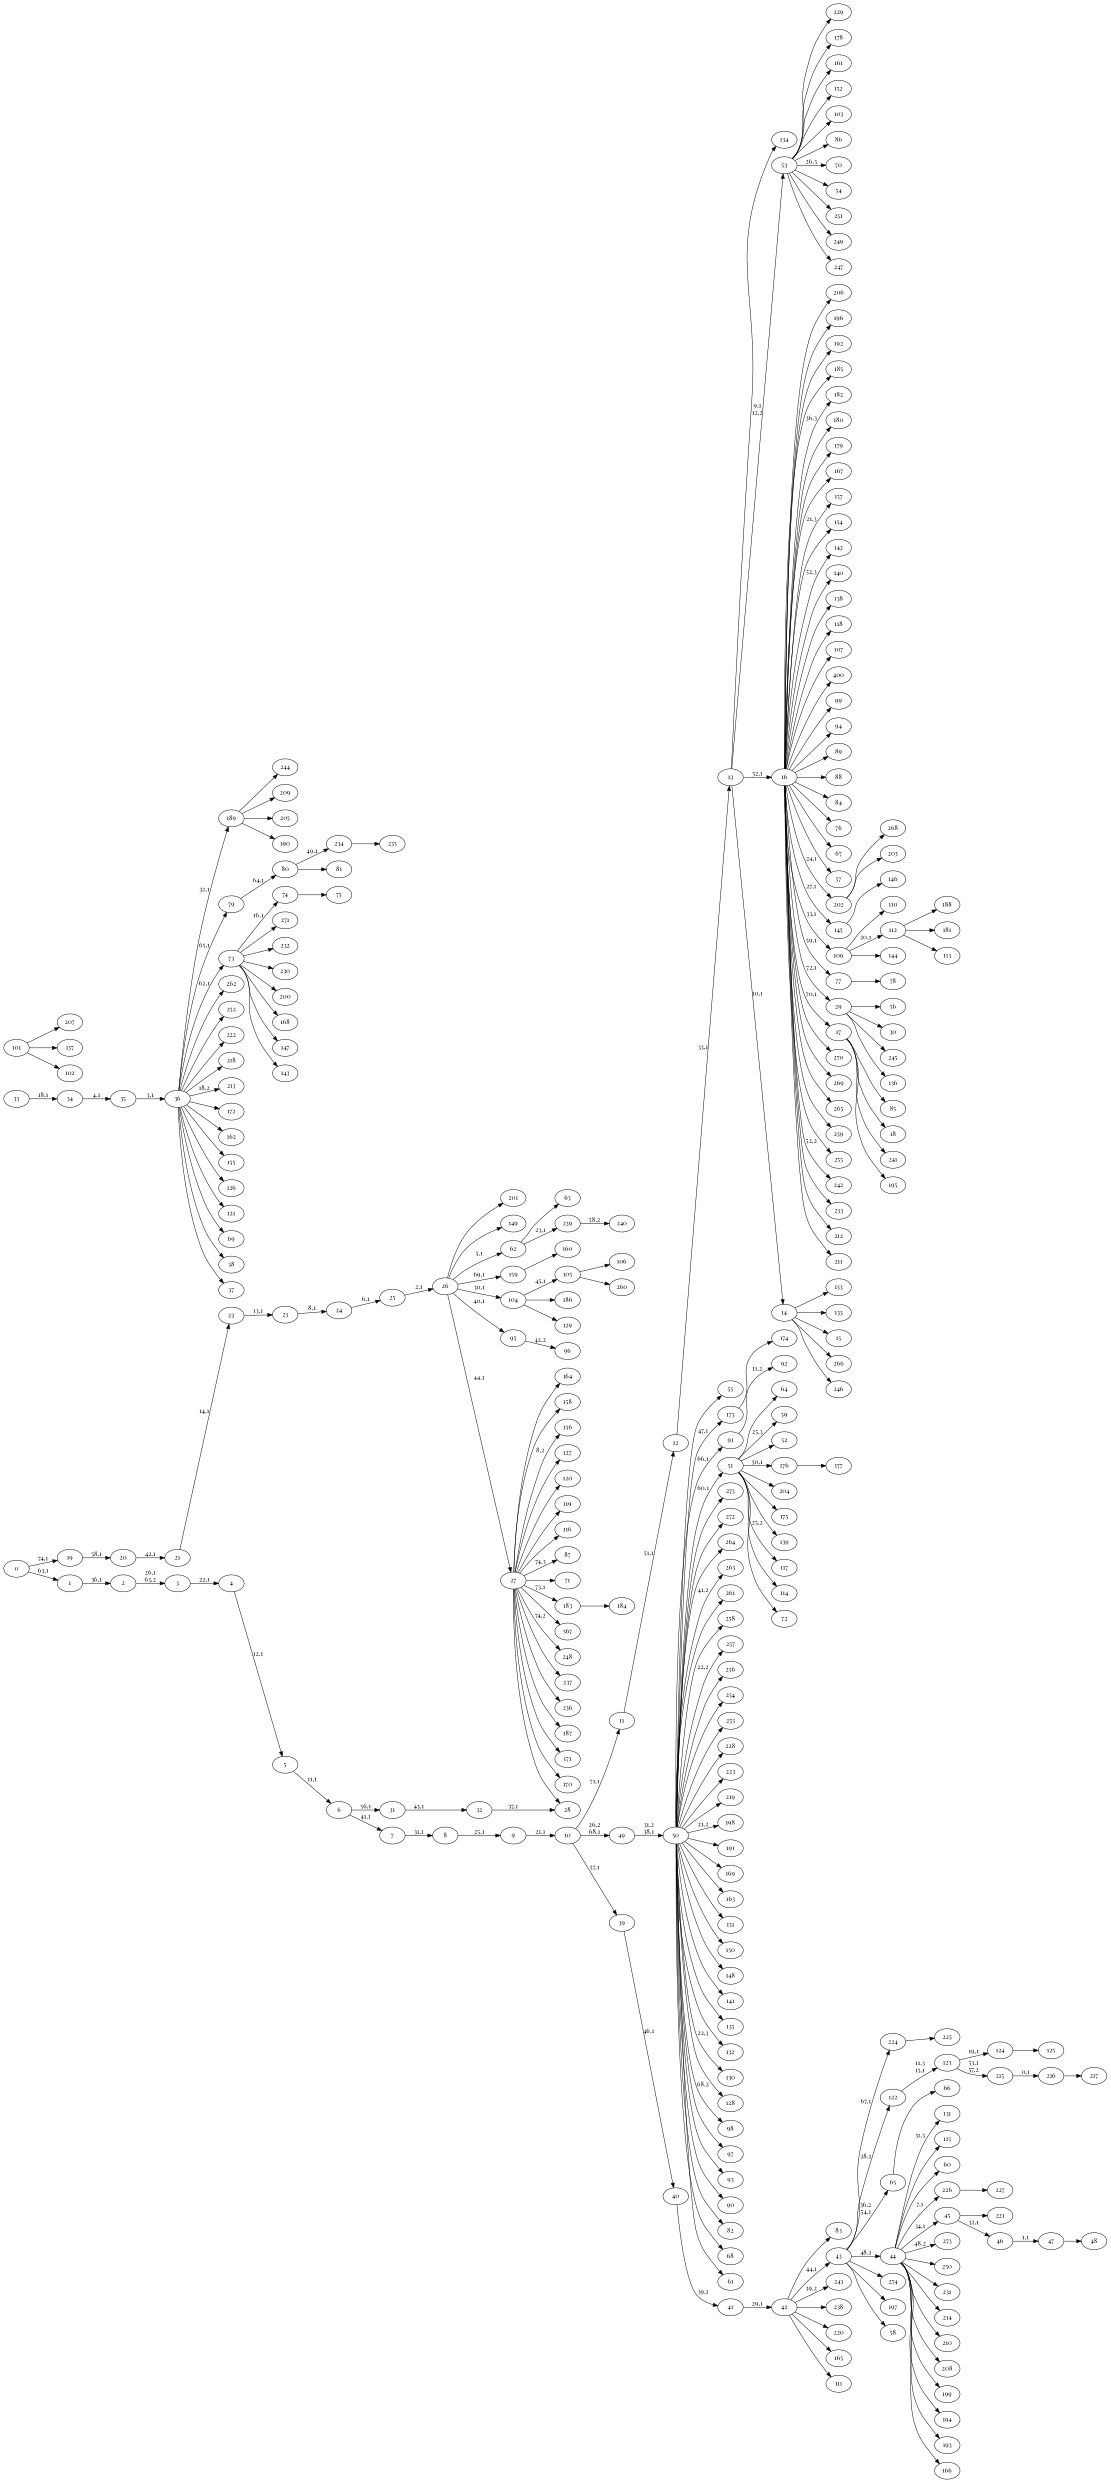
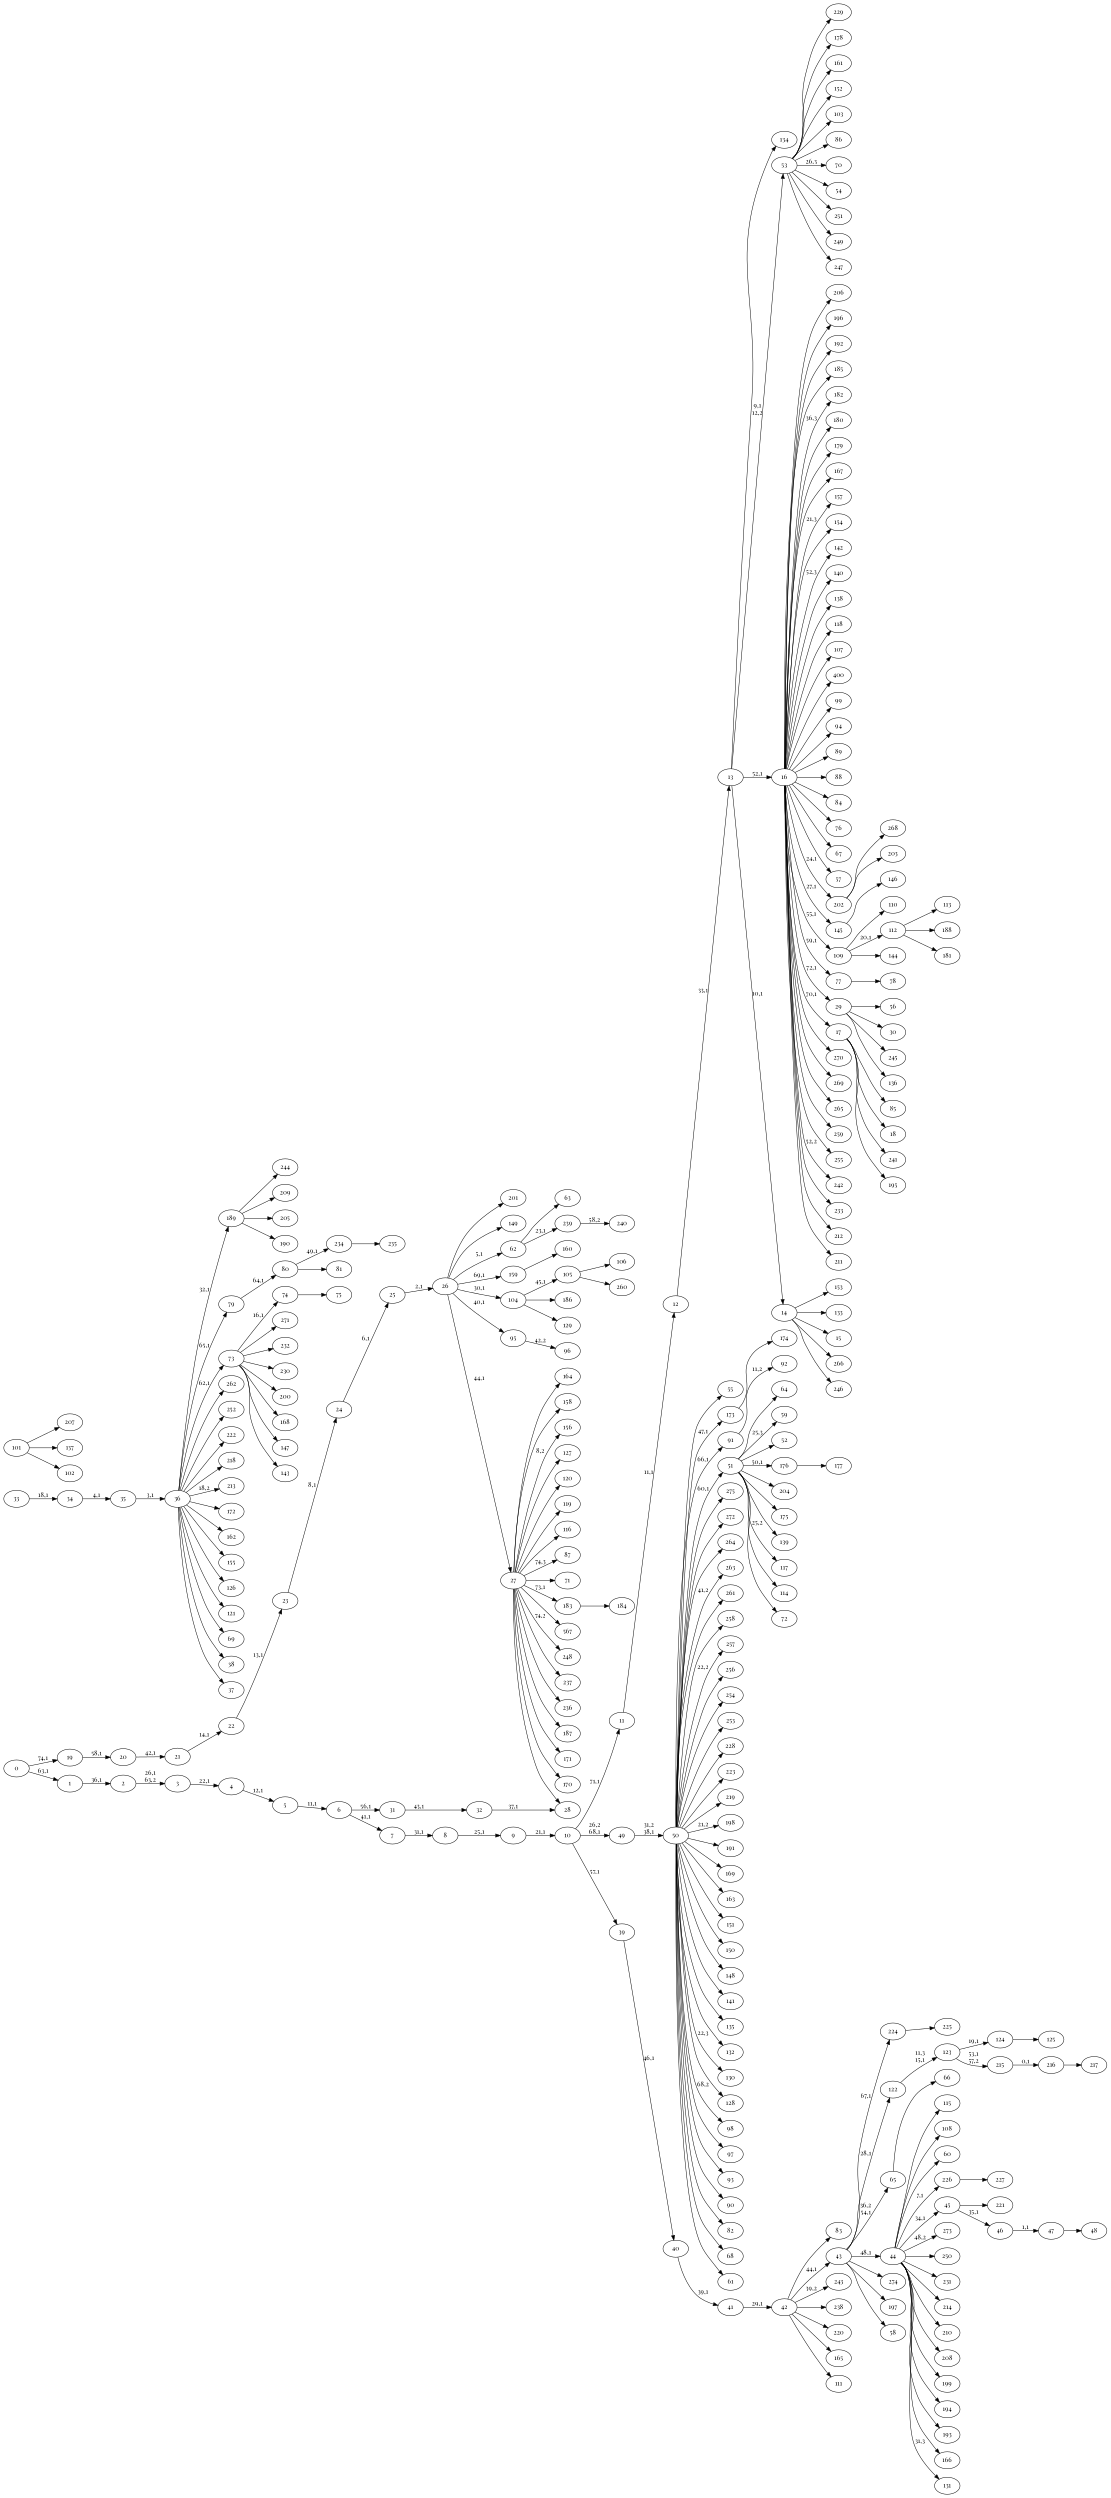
(812, 914) -> (812, 914)
(649, 1553) -> (649, 1472)
none -> (947, 2129)
(974, 2223) -> (974, 2212)
